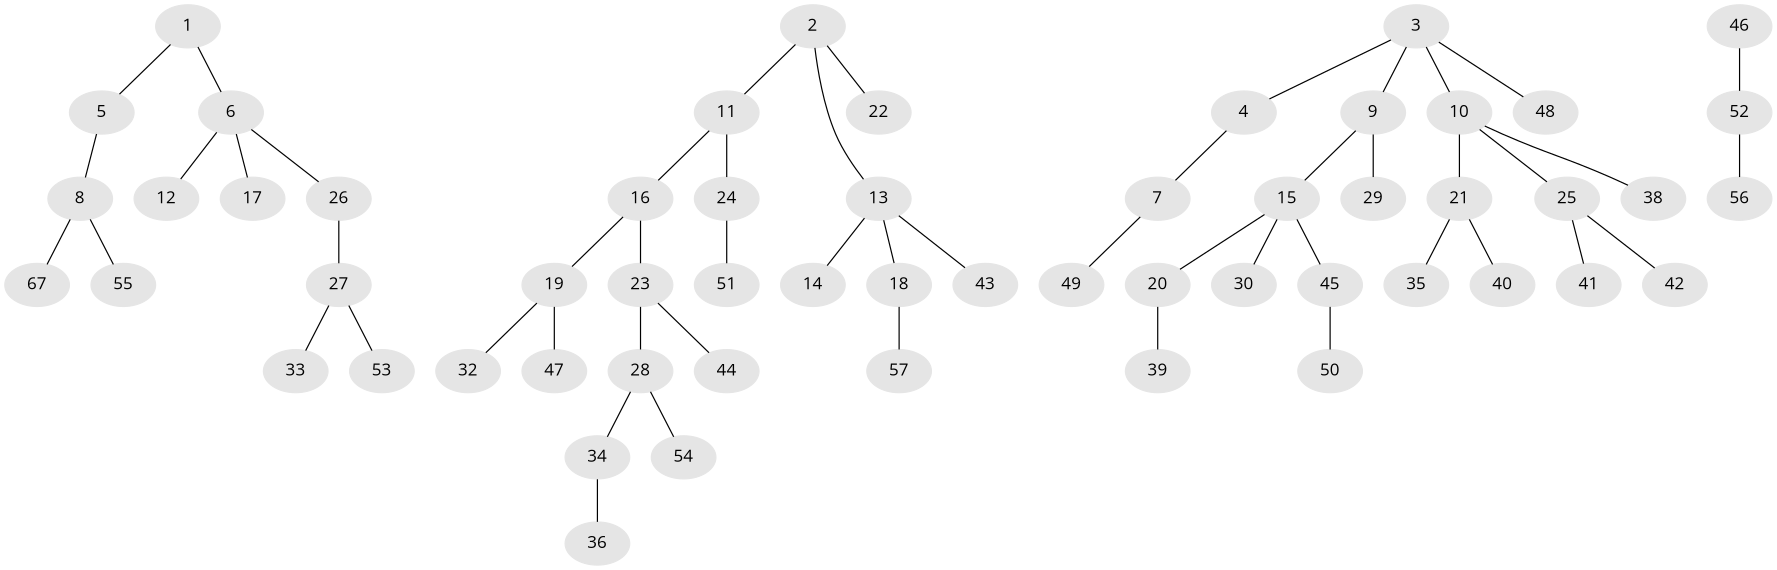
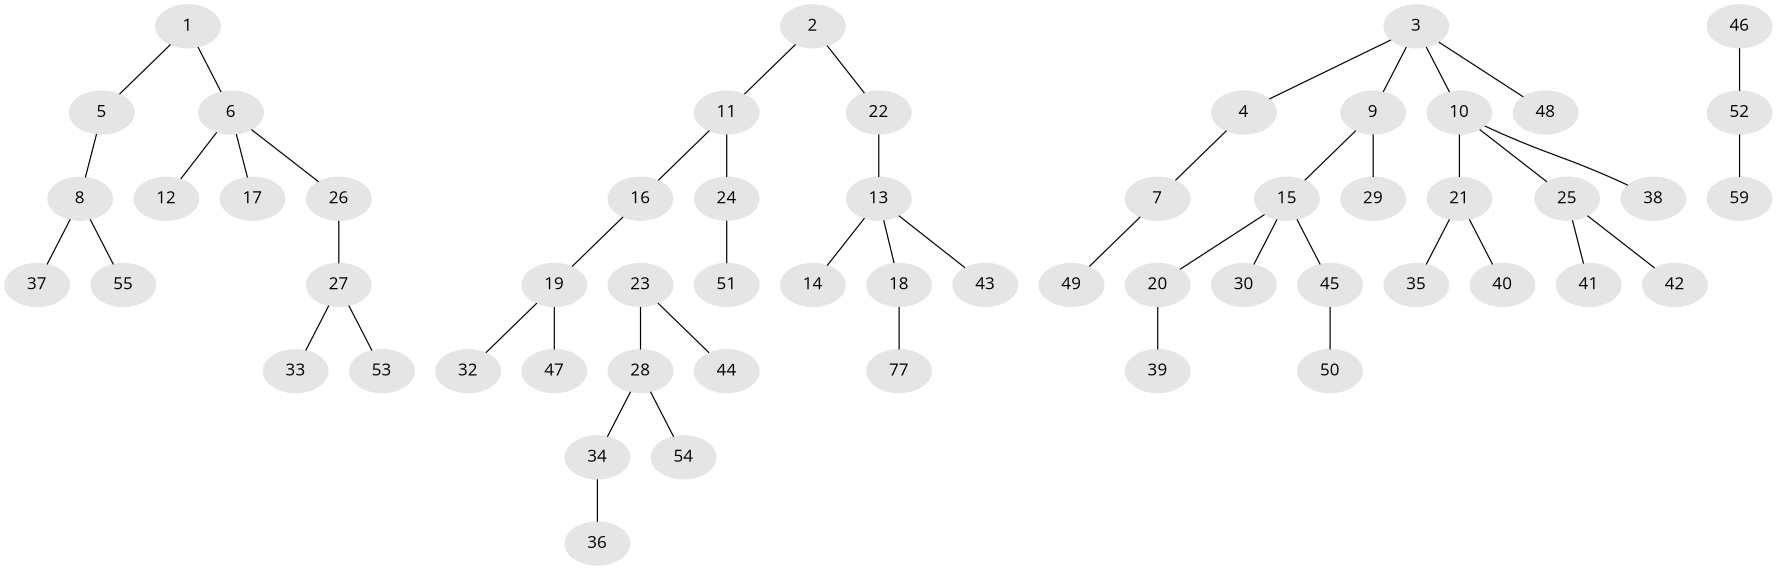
(829, 117) -> (879, 156)
(1740, 199) -> (1740, 199)
(641, 242) -> none
(37, 285) -> (37, 285)
(899, 371) -> (899, 371)
